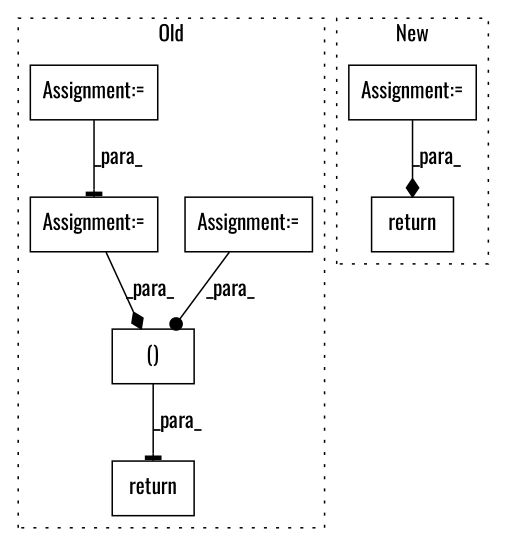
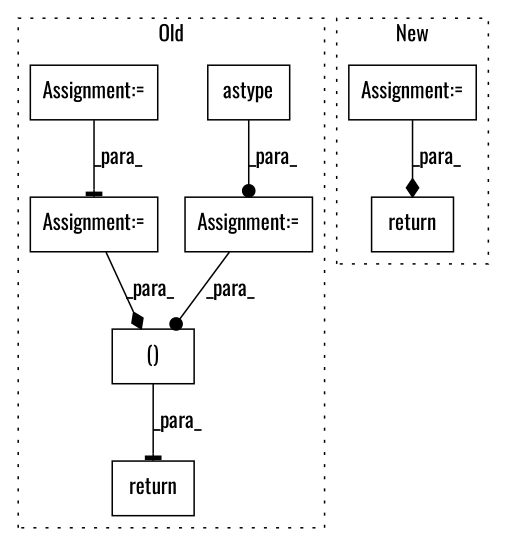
none -> (249, 93)
